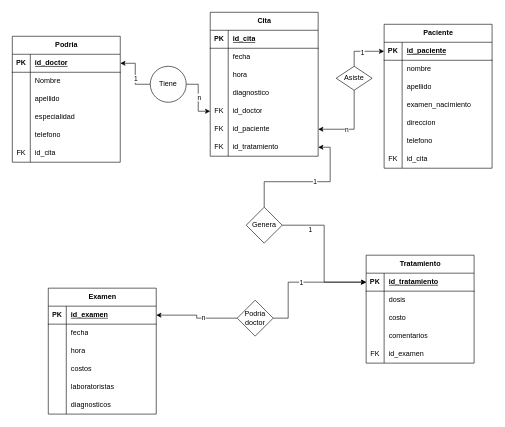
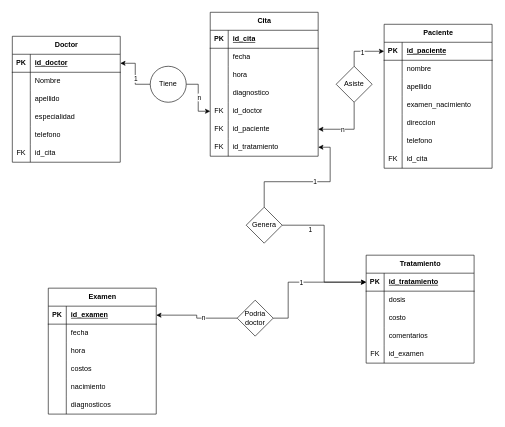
(67, 45) -> (67, 45)
(354, 78) -> (354, 84)
(97, 387) -> (89, 387)
